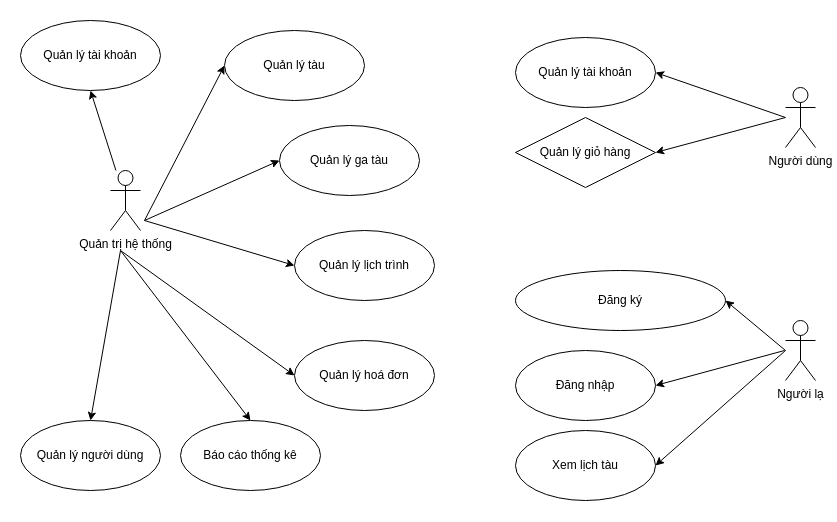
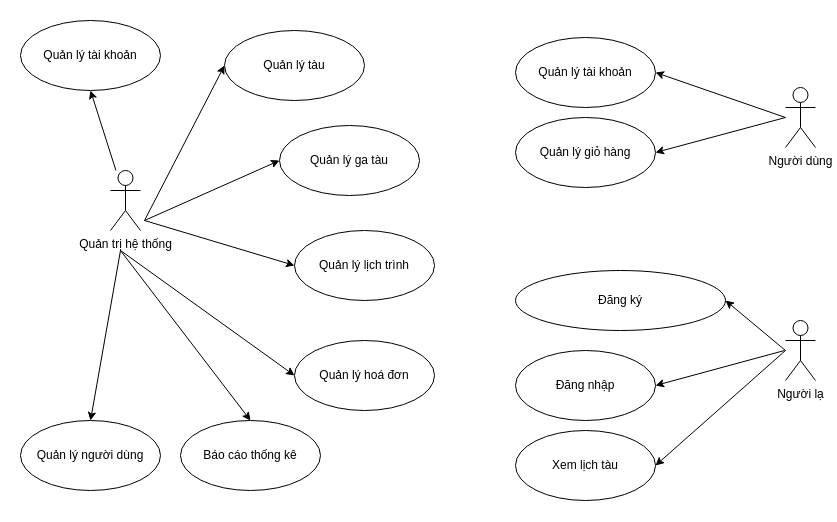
(586, 153) -> (586, 153)
